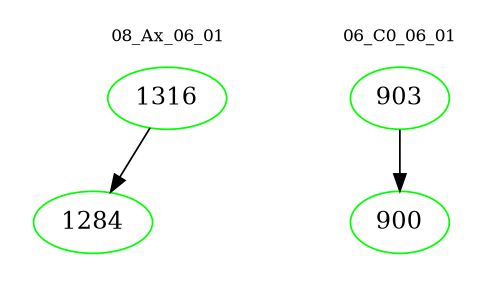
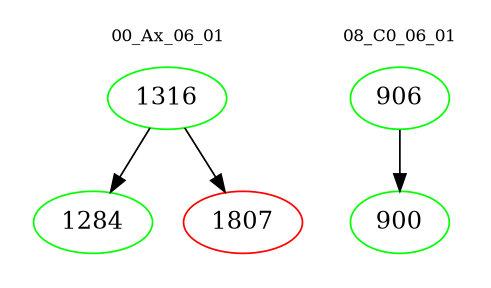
(168, 37) -> (168, 37)
(400, 37) -> (400, 37)
(400, 98) -> (400, 98)
none -> (243, 222)
